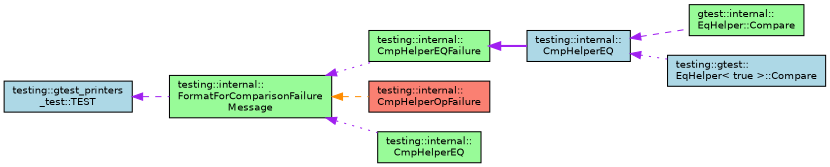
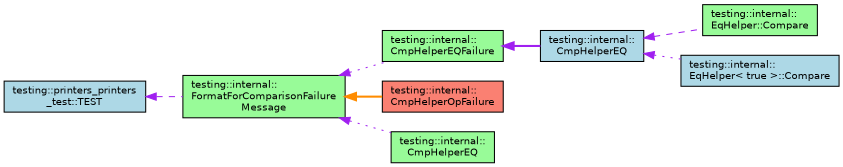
(747, 20) -> (760, 20)
(747, 71) -> (760, 71)
(68, 97) -> (75, 97)
(356, 97) -> (369, 97)
